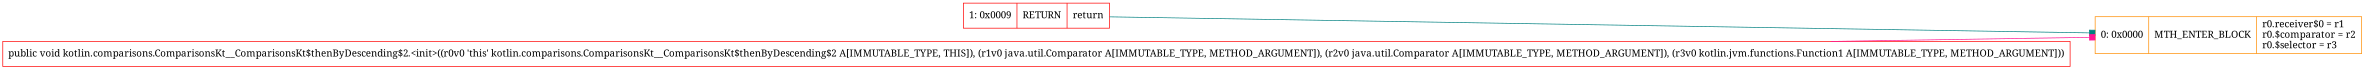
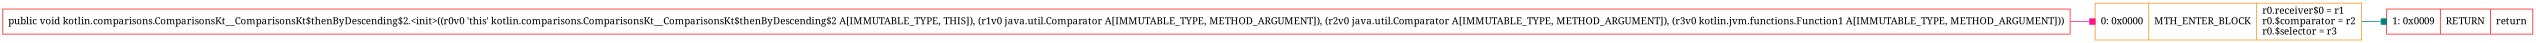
(1599, 25) -> (2371, 22)
